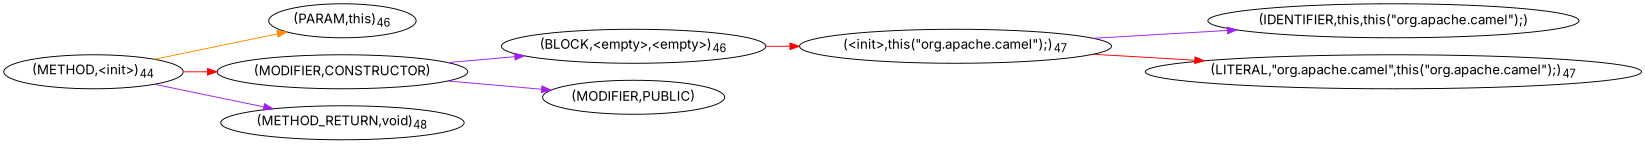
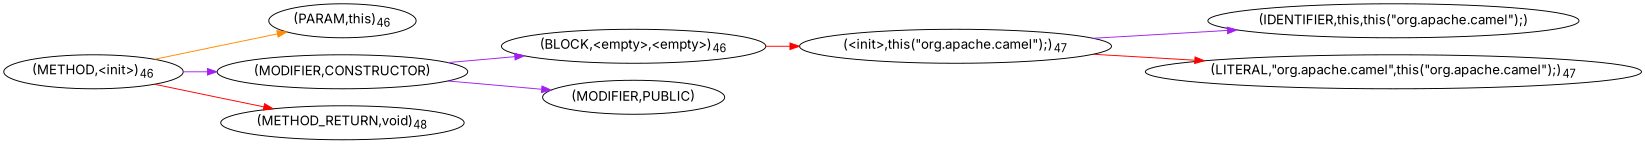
(147, 70) -> (147, 70)
(195, 72) -> (195, 72)
(209, 96) -> (209, 96)
